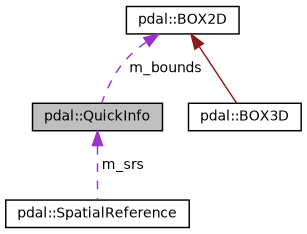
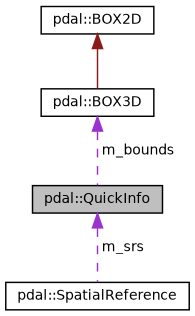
(119, 69) -> (98, 158)
